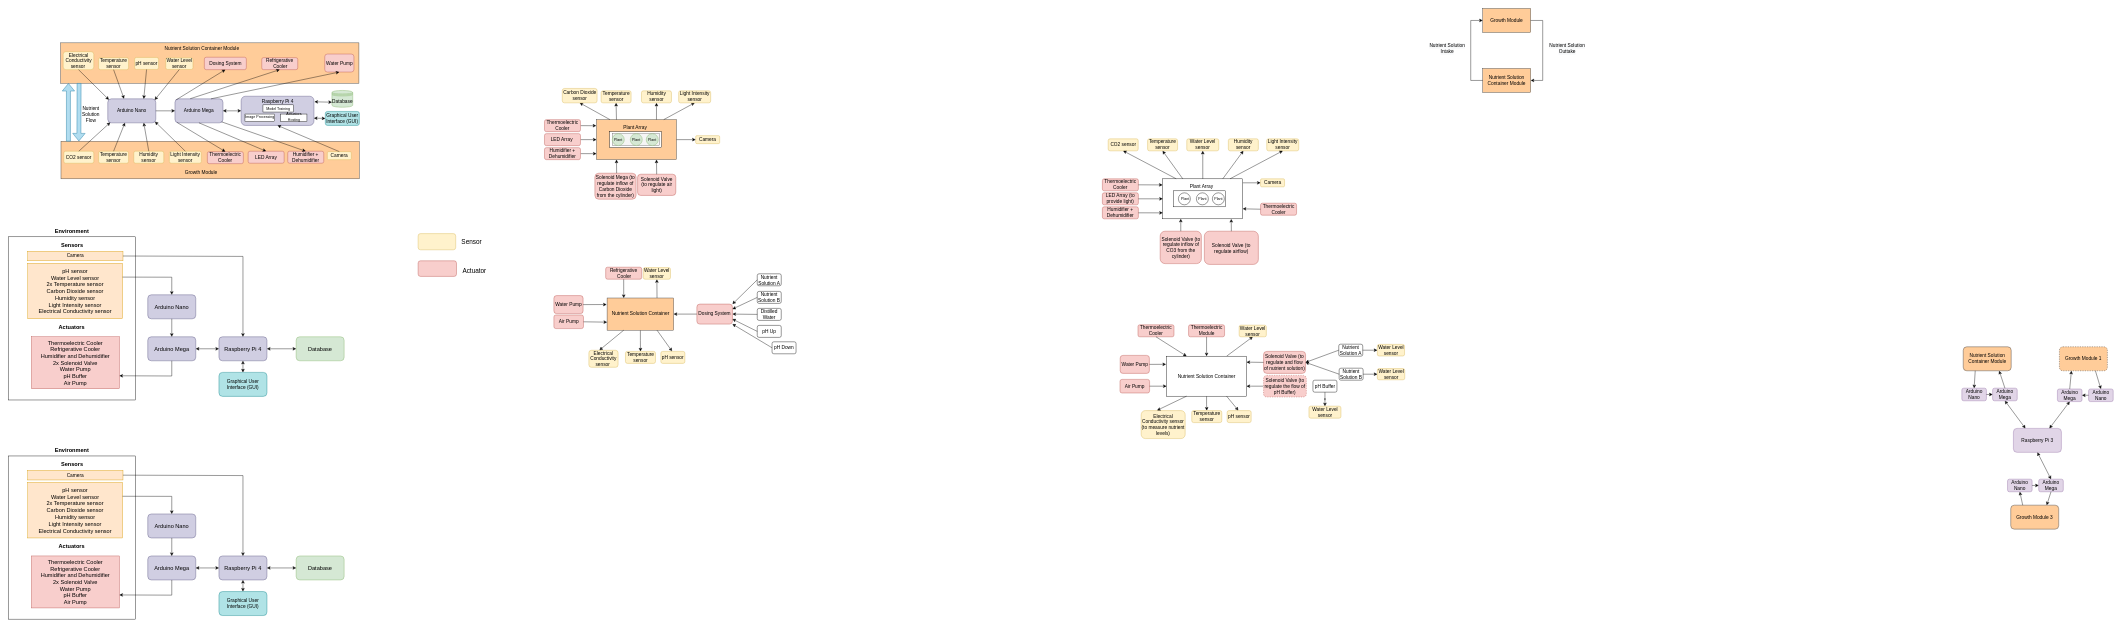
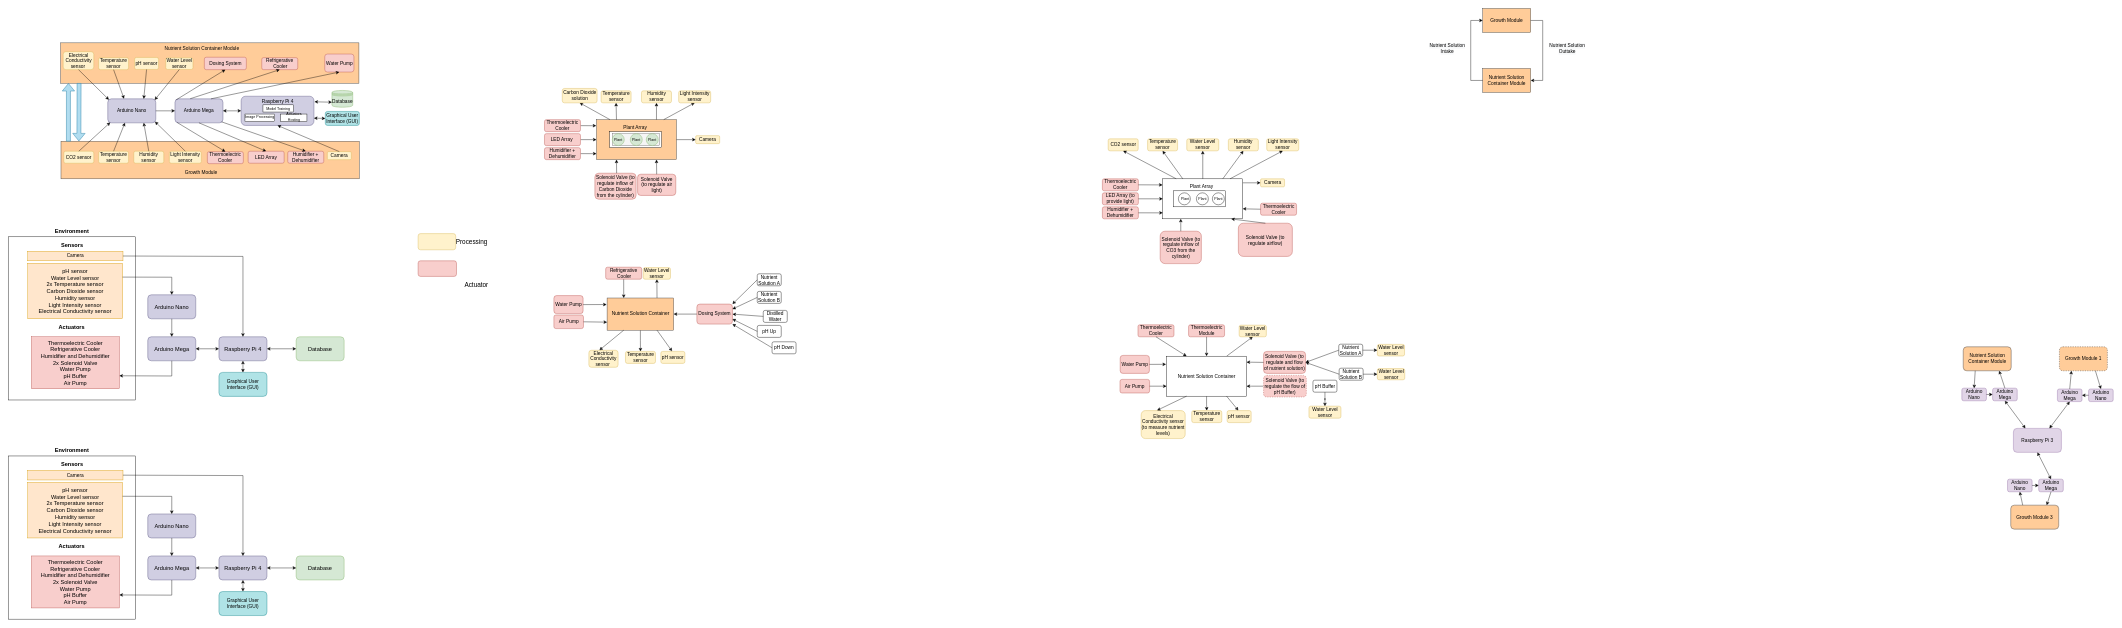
(580, 95) -> (580, 95)
(91, 114) -> none
(616, 186) -> (616, 186)
(472, 242) -> (472, 242)
(1232, 248) -> (1266, 240)
(475, 271) -> (477, 285)
(769, 314) -> (775, 316)
